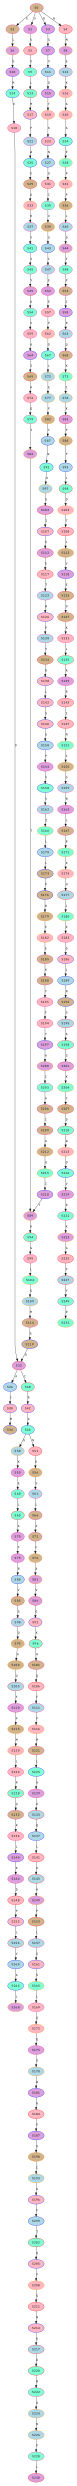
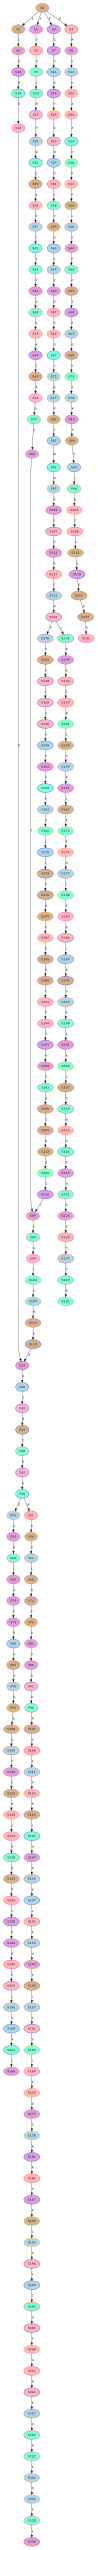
(66, 648) -> (59, 627)
(23, 1375) -> (22, 1439)
(18, 1515) -> (13, 1579)
